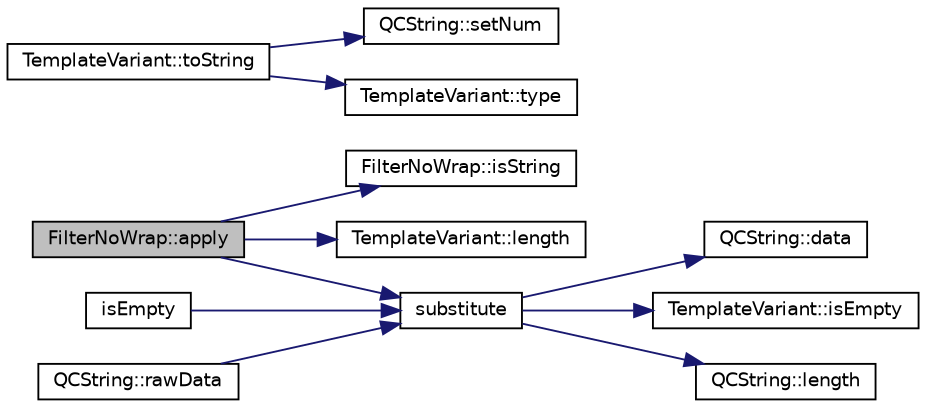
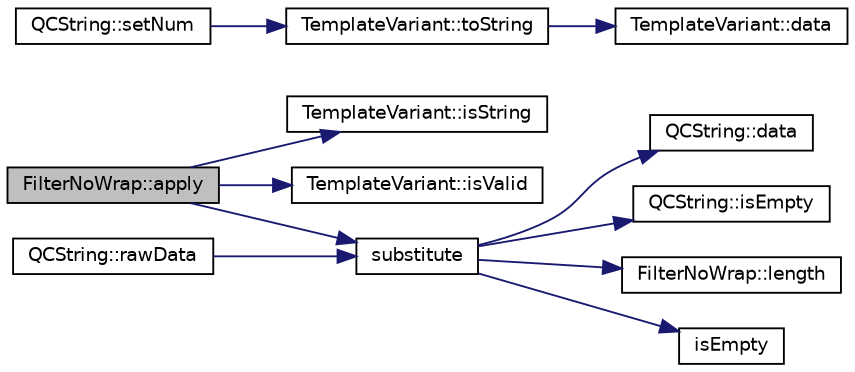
(307, 43) -> (239, 26)
(461, 97) -> (731, 26)
(461, 168) -> (417, 114)
(461, 239) -> (417, 185)
(286, 311) -> (569, 300)
(786, 311) -> (731, 204)
(786, 382) -> (731, 275)
